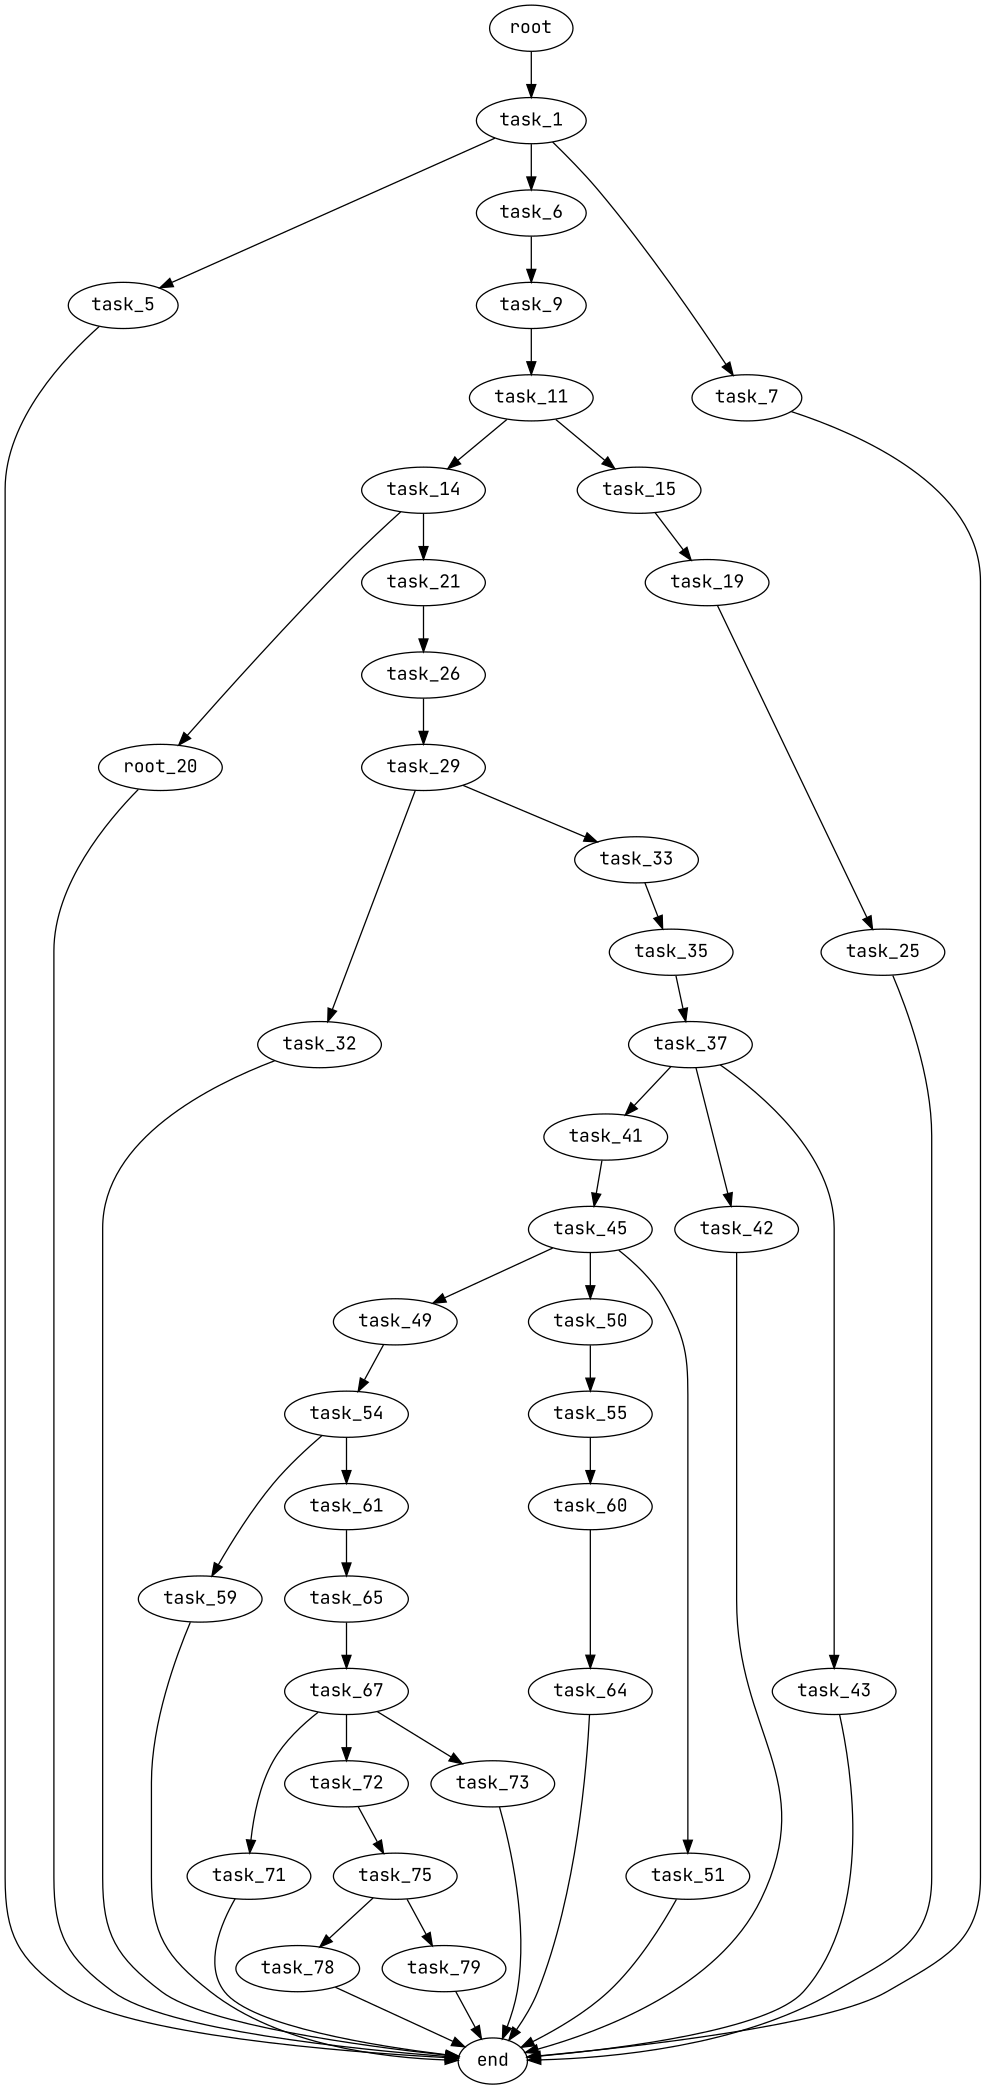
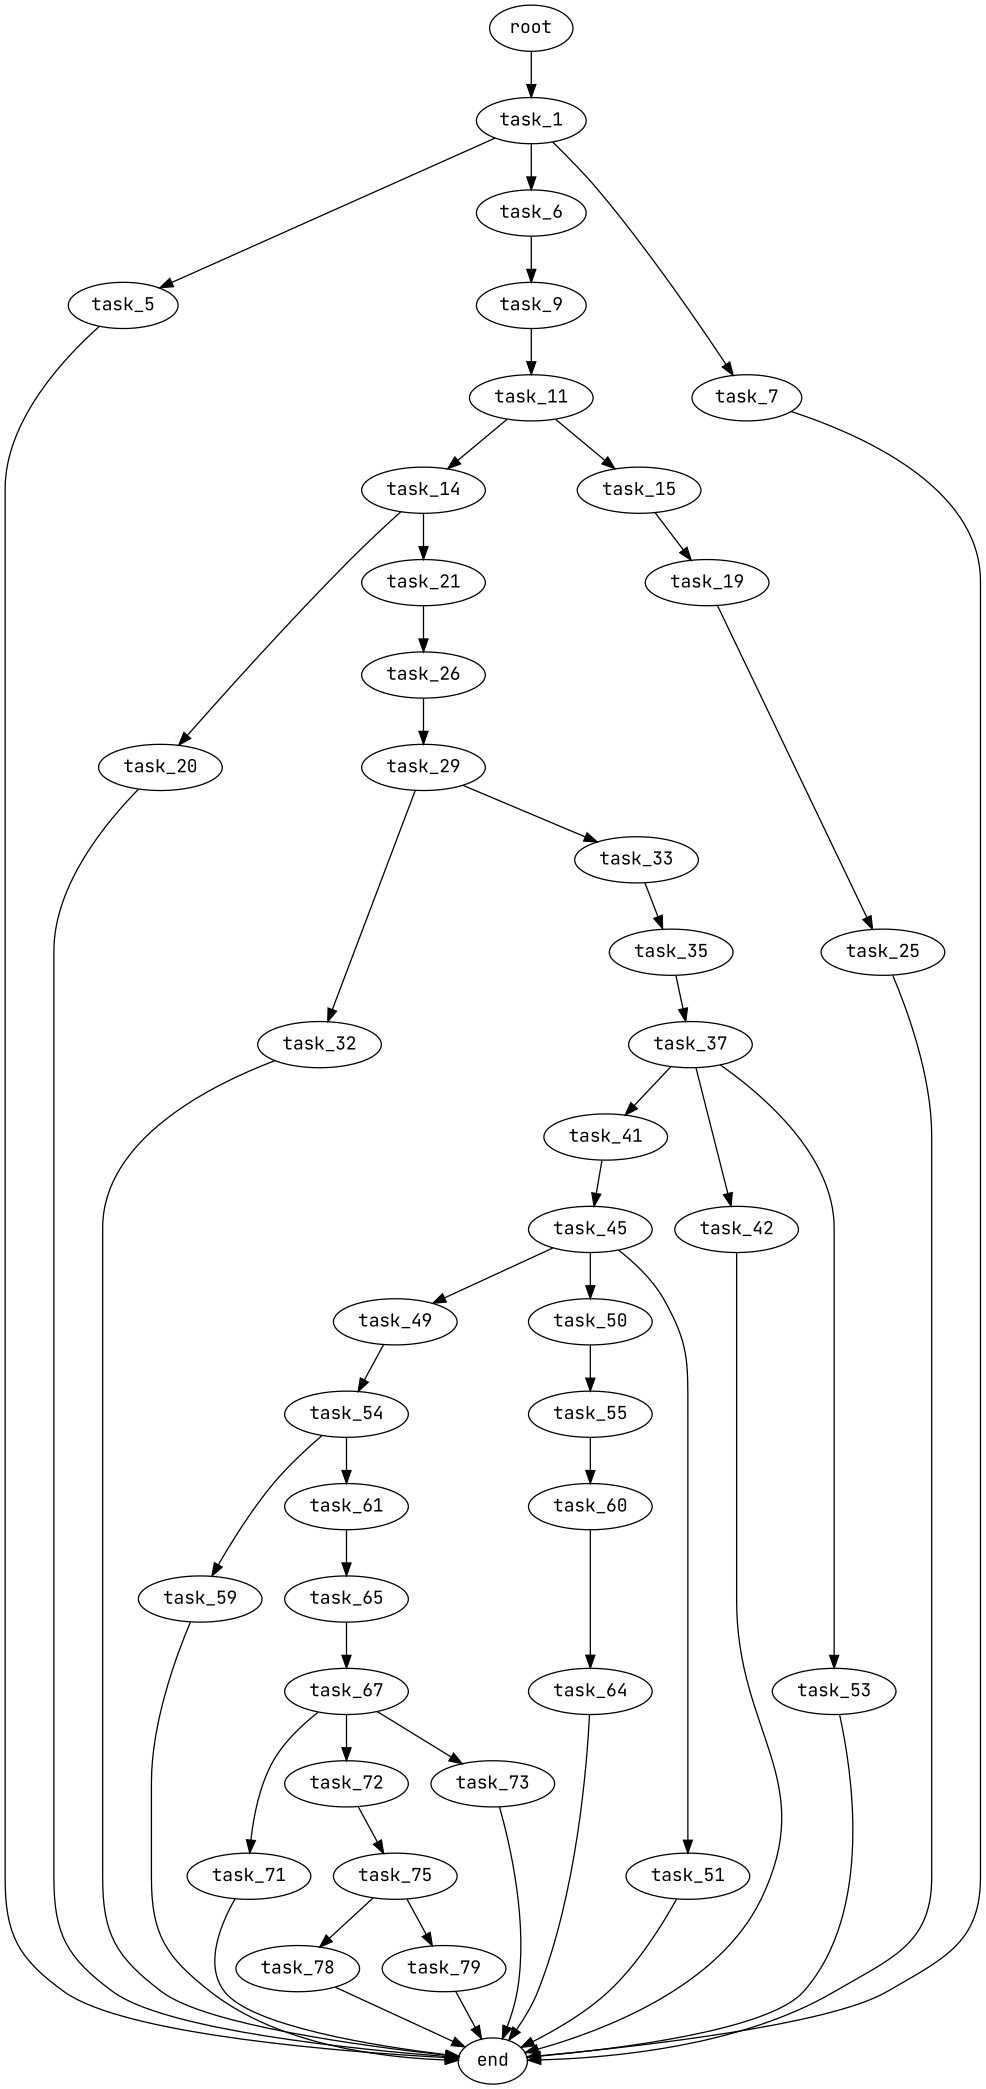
(160, 767) -> (160, 767)
(834, 1691) -> (834, 1691)
